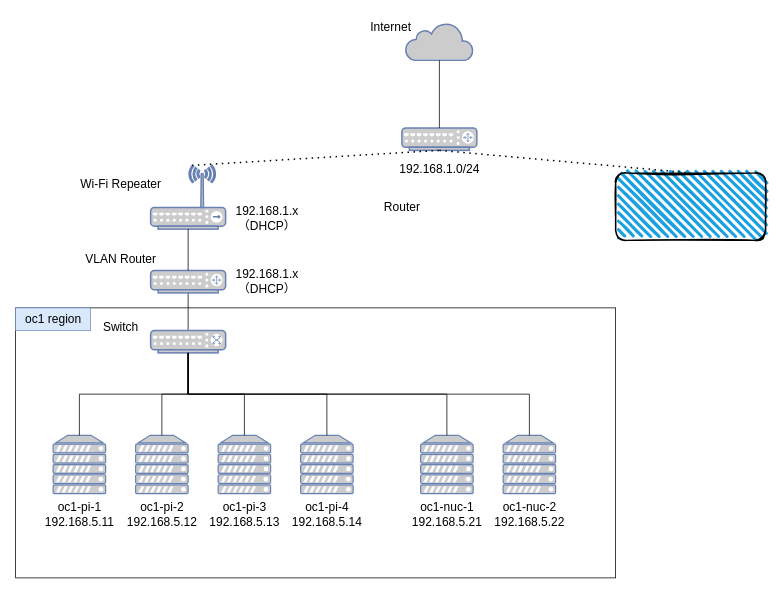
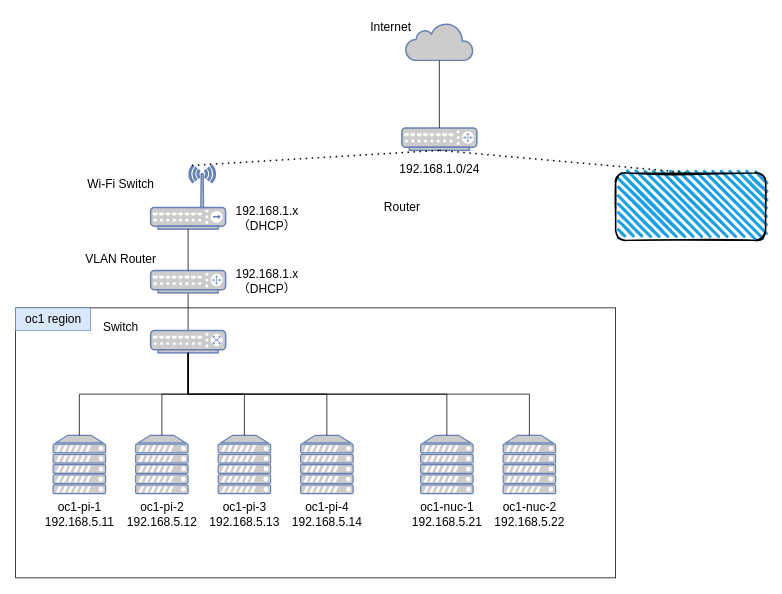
(121, 184) -> (121, 184)
